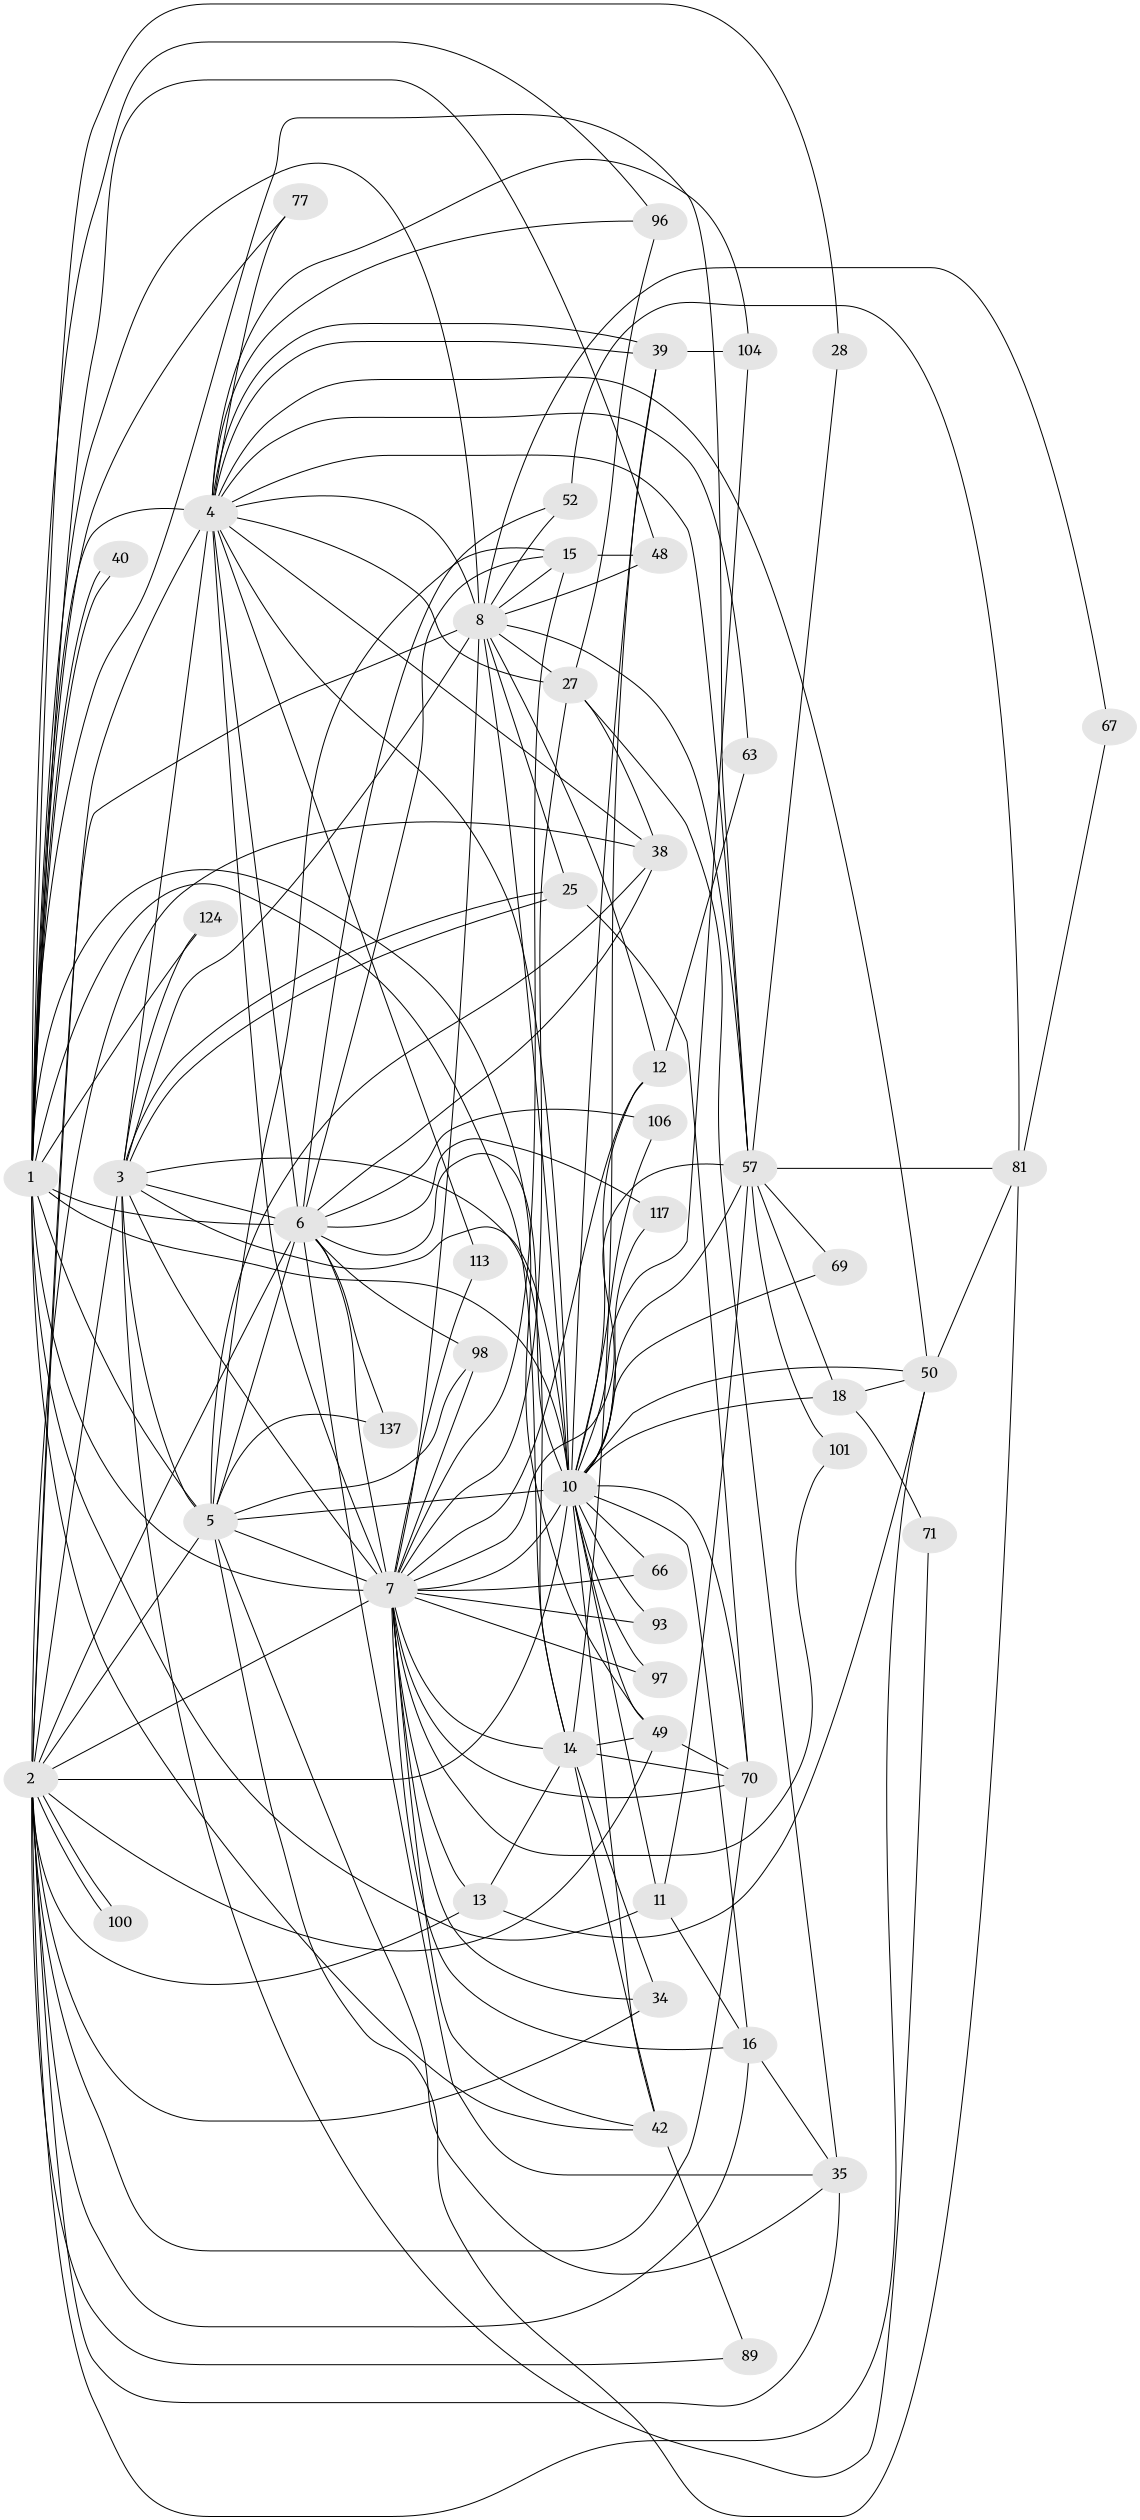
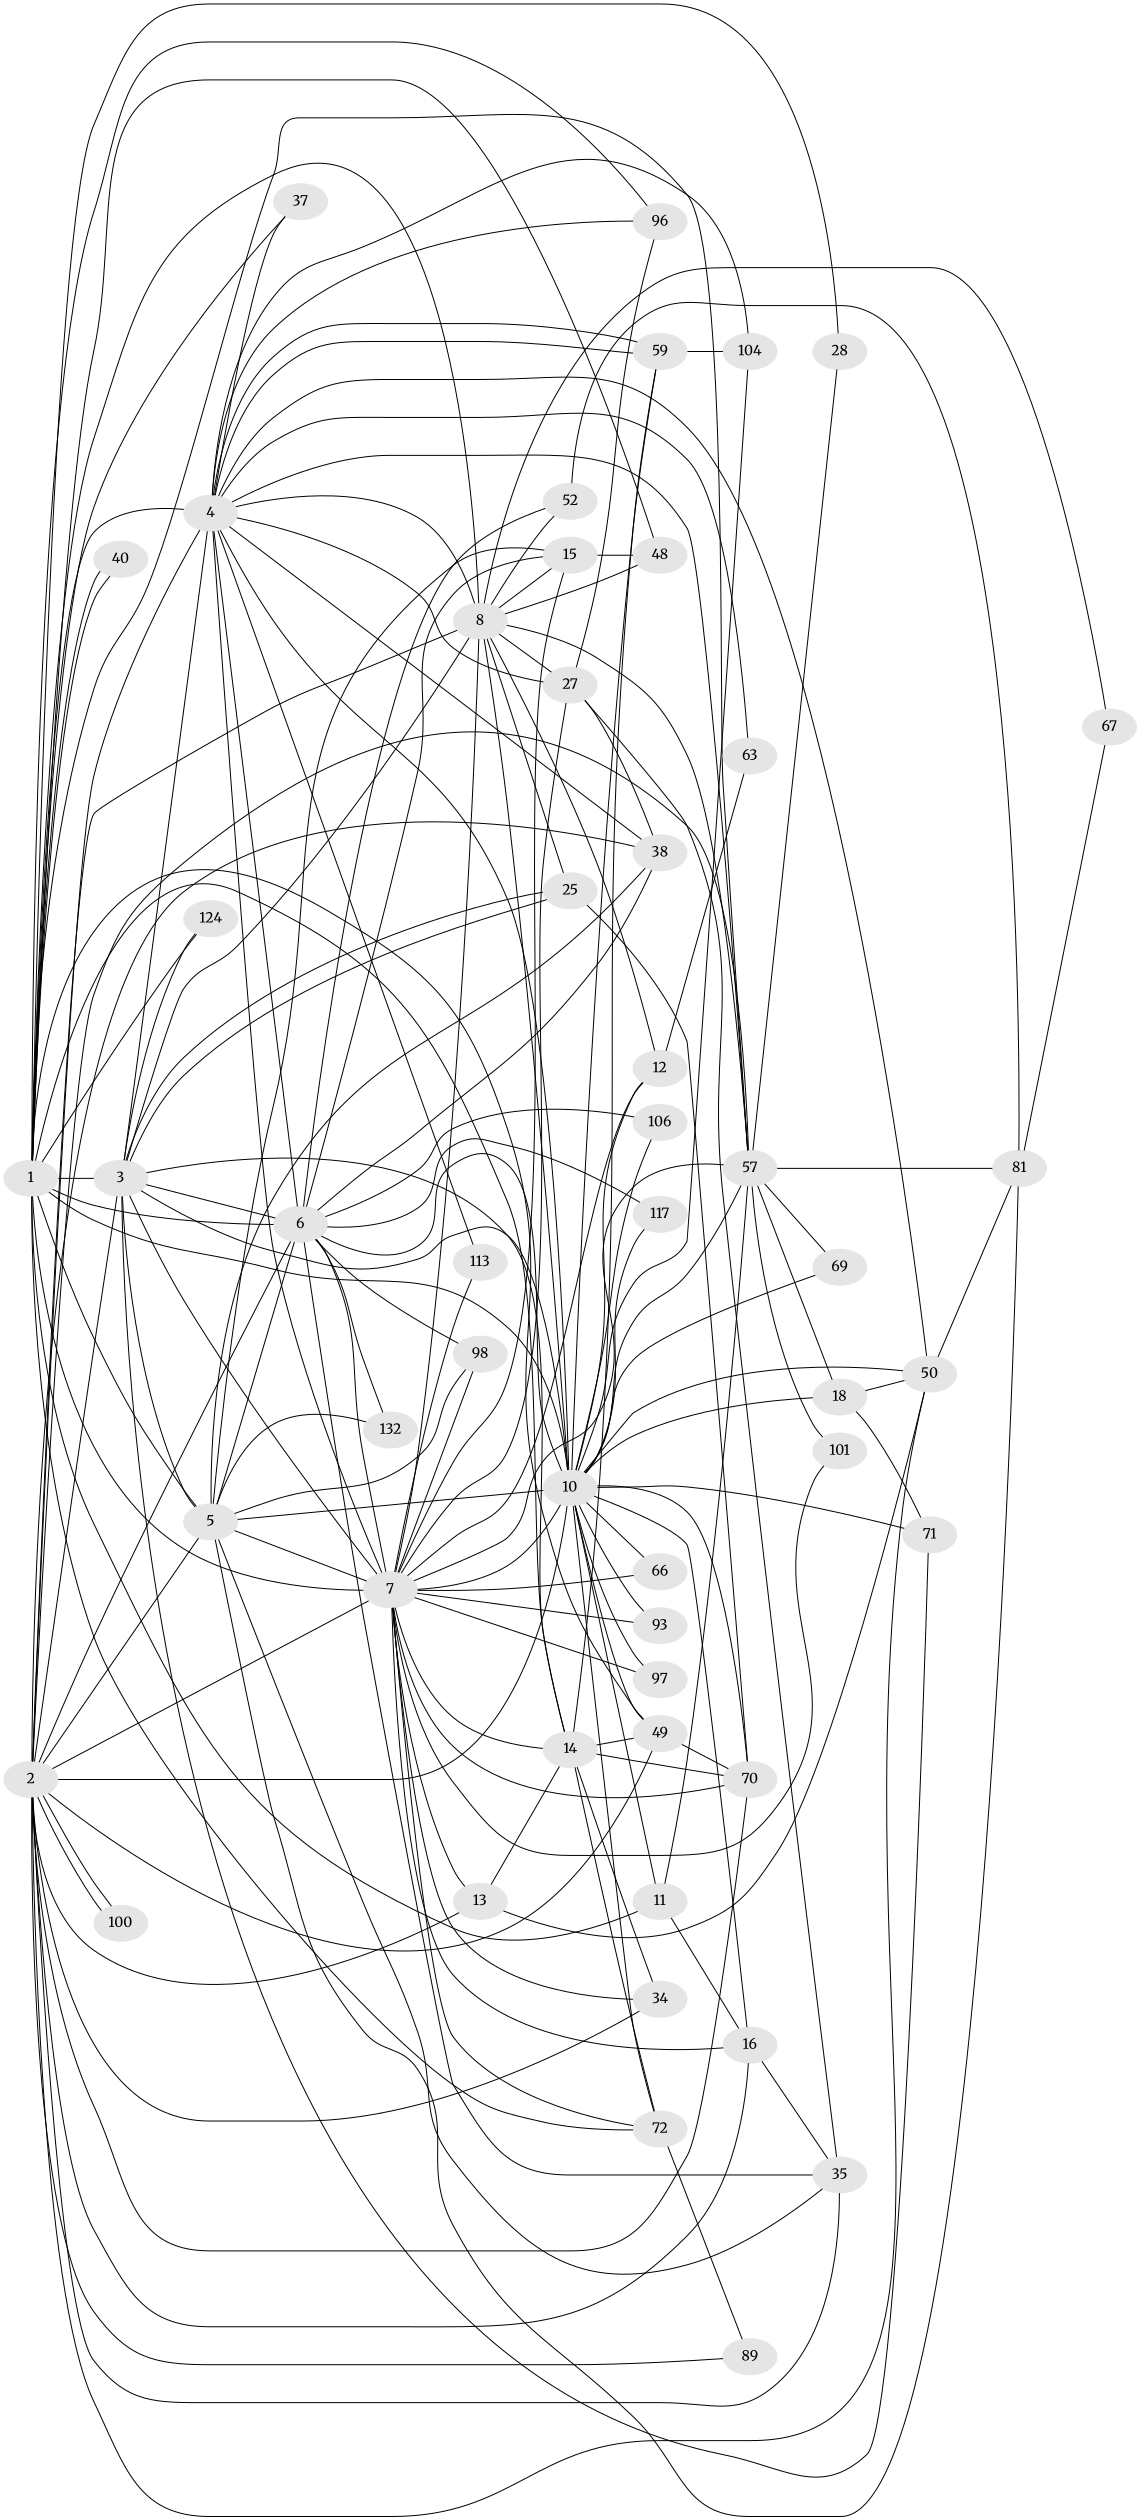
(301, 202) -> (301, 202)
(660, 352) -> (660, 352)
none -> (138, 907)
none -> (80, 1178)
(390, 1430) -> (390, 1430)
none -> (745, 1495)
(660, 2129) -> (660, 2129)
